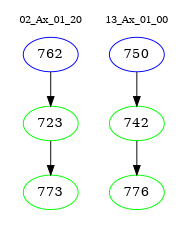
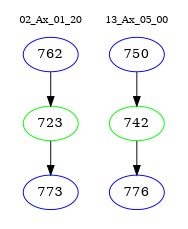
(137, 21) -> (137, 21)
(51, 192) -> (51, 192)
(137, 192) -> (137, 192)
